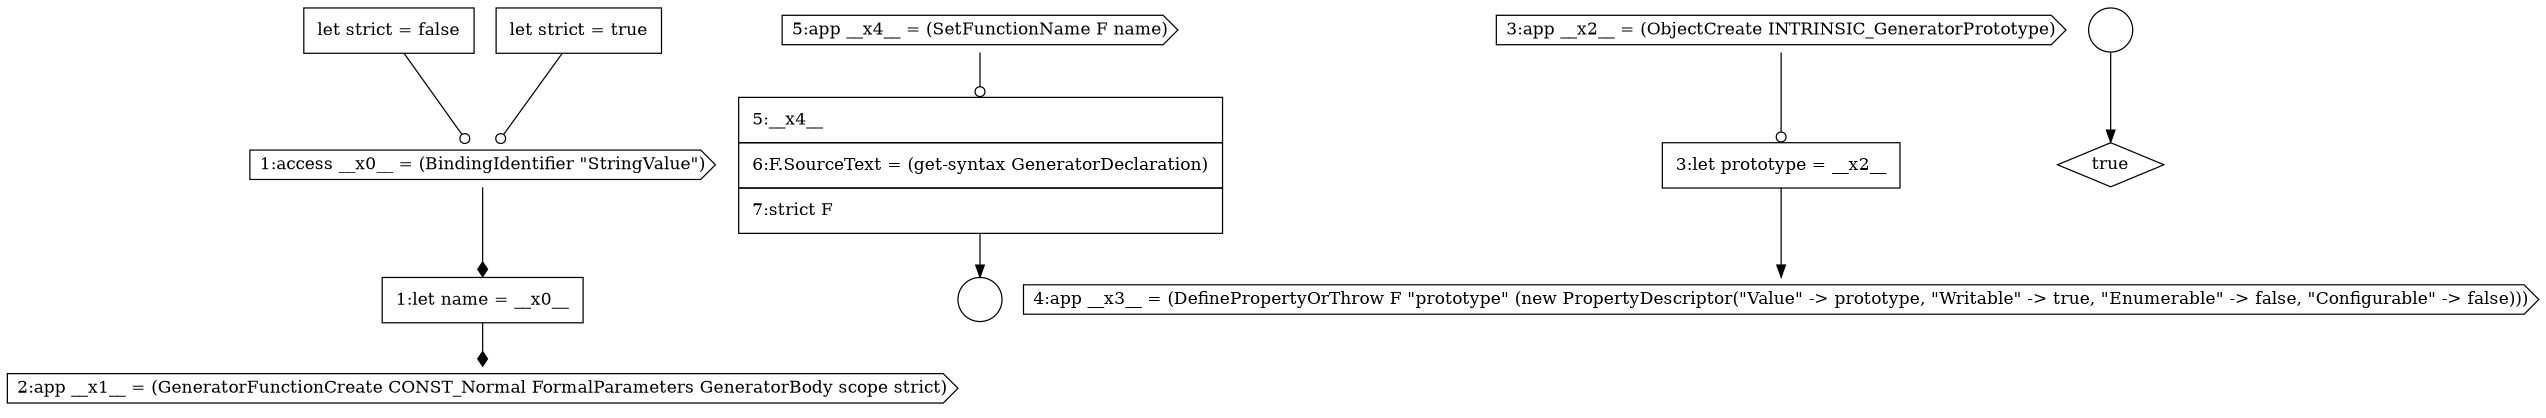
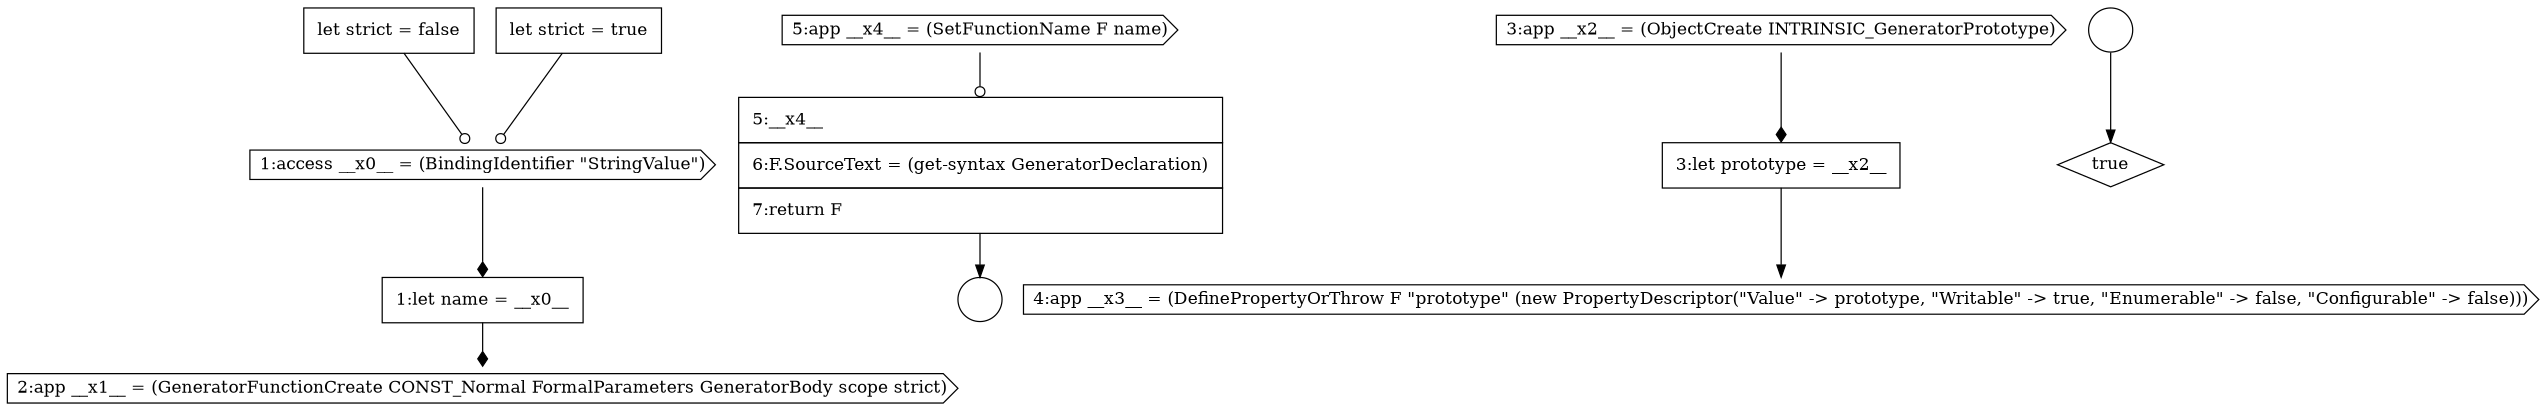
(1781, 92) -> (1781, 90)
(793, 210) -> (797, 210)
